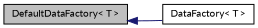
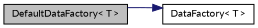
(150, 21) -> (140, 8)
